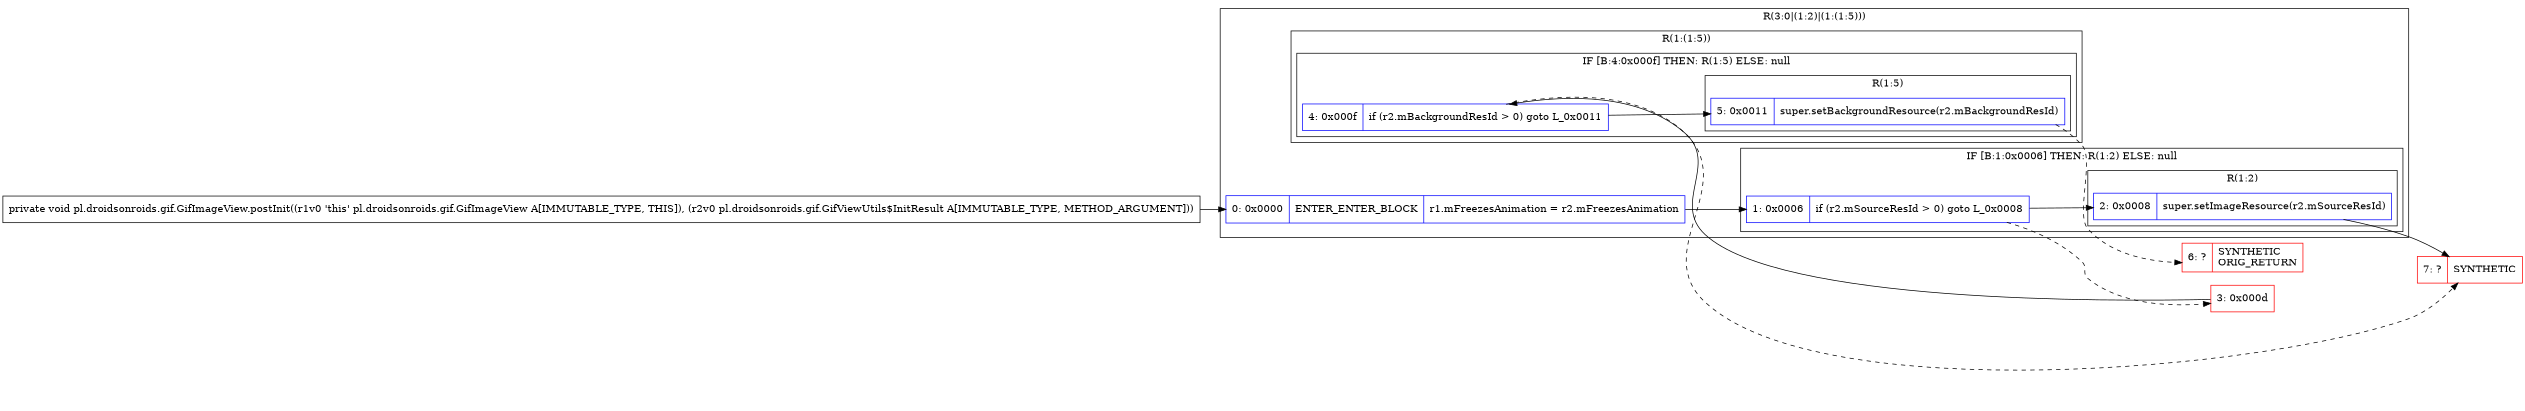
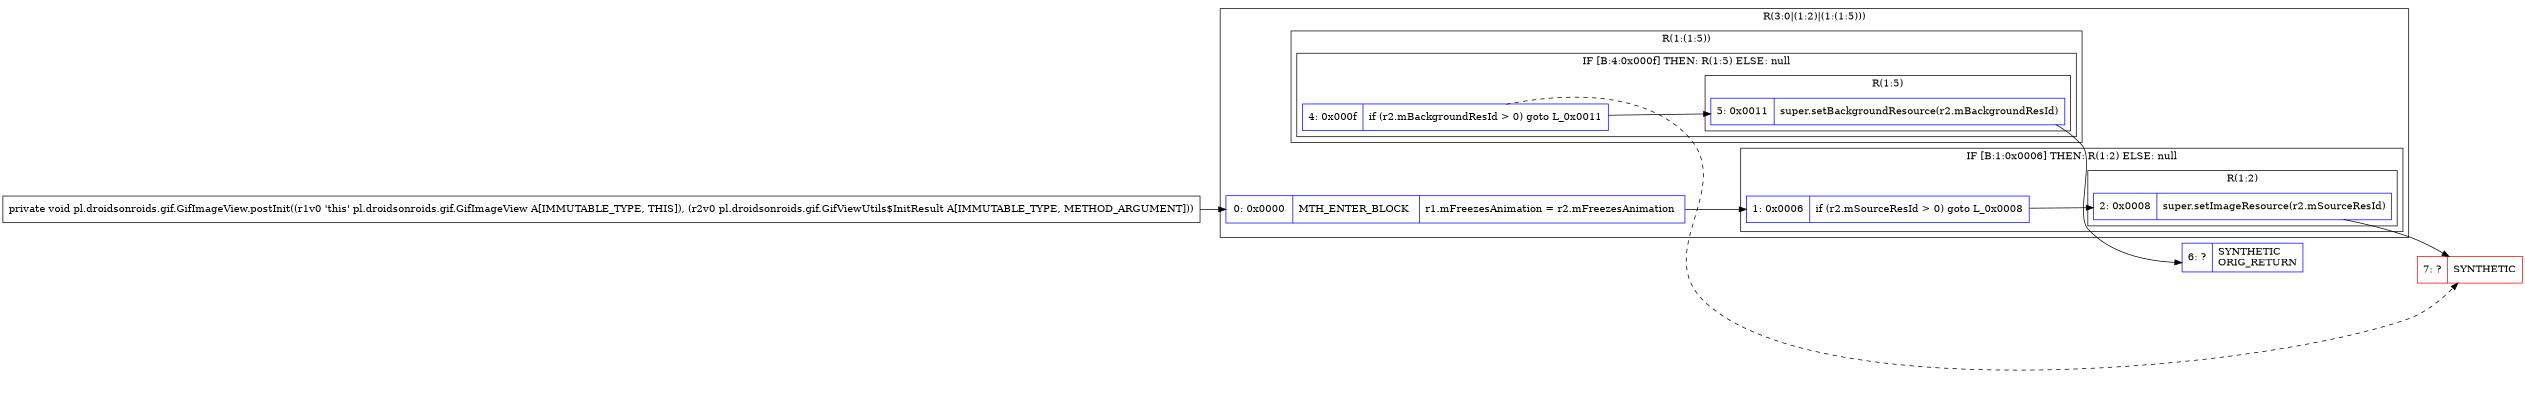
(1357, 209) -> (1354, 209)
(2103, 242) -> (2103, 242)
(2243, 258) -> (2243, 258)
(2243, 299) -> none
